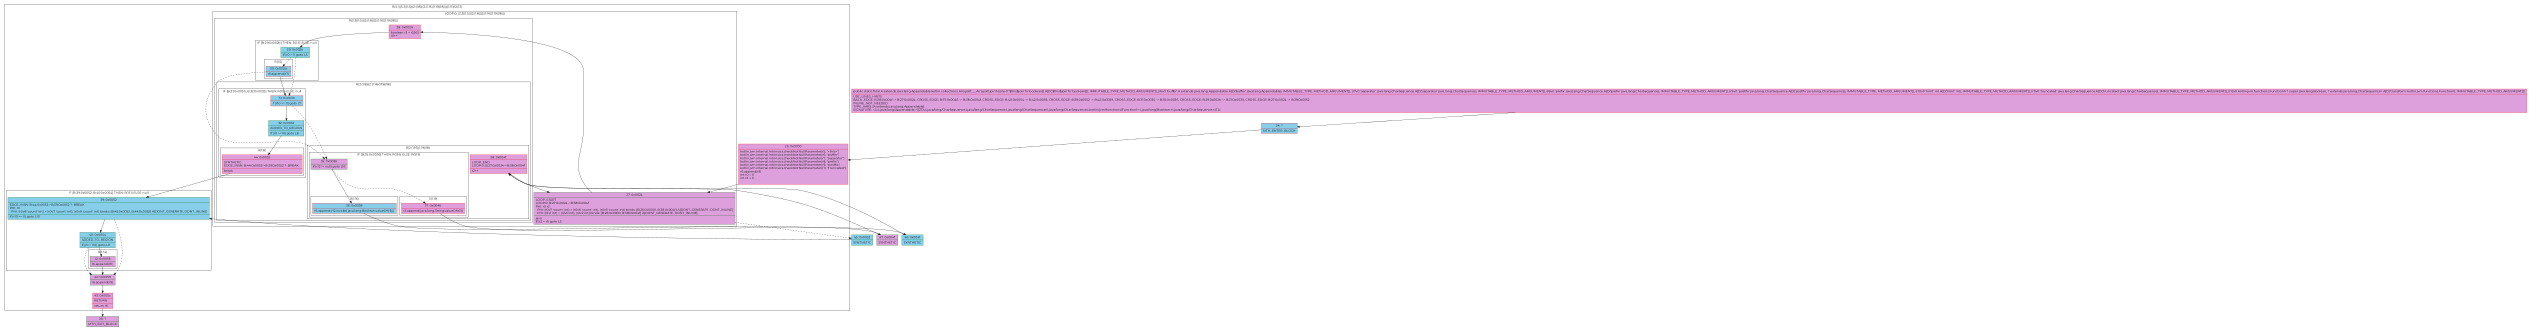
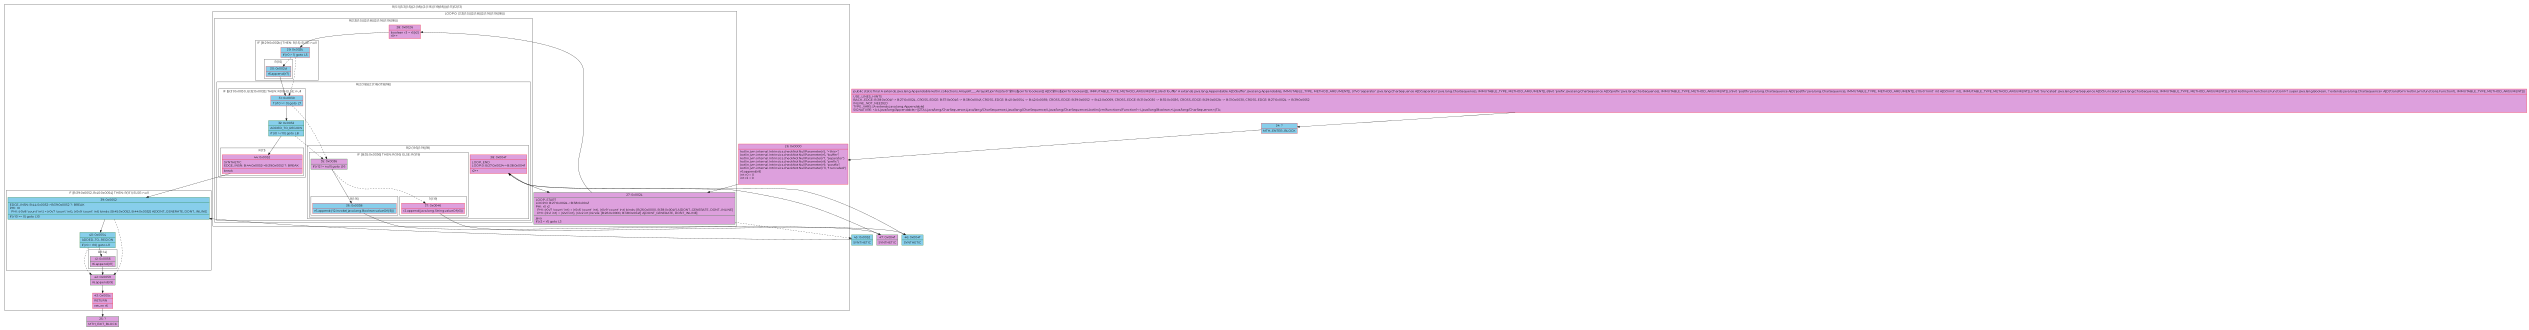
(295, 52) -> (295, 52)
(223, 139) -> (309, 147)
(262, 150) -> (262, 150)
